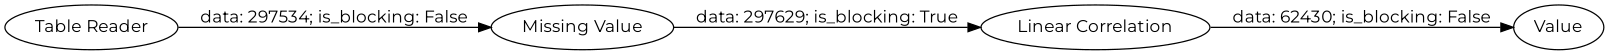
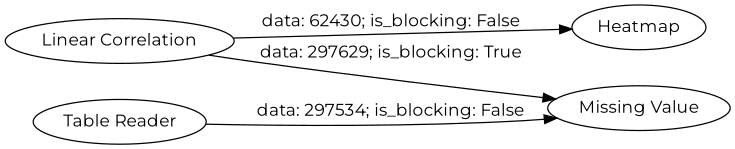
(821, 27) -> (376, 78)
(1559, 27) -> (639, 27)
